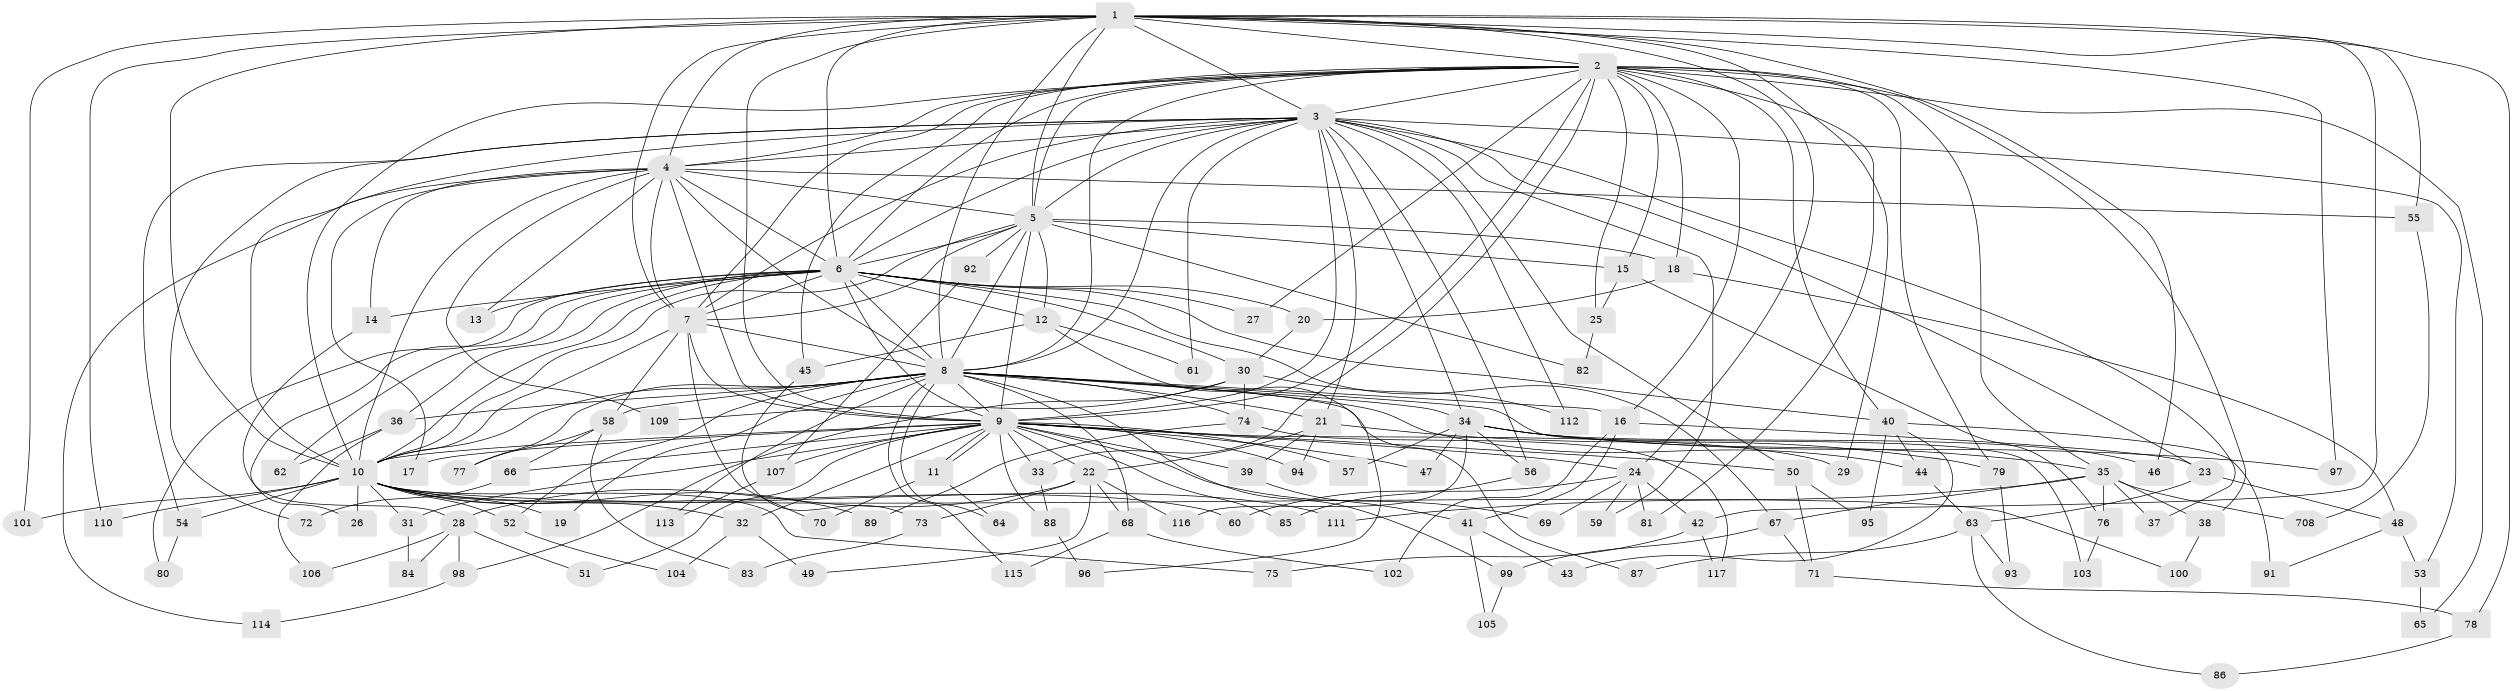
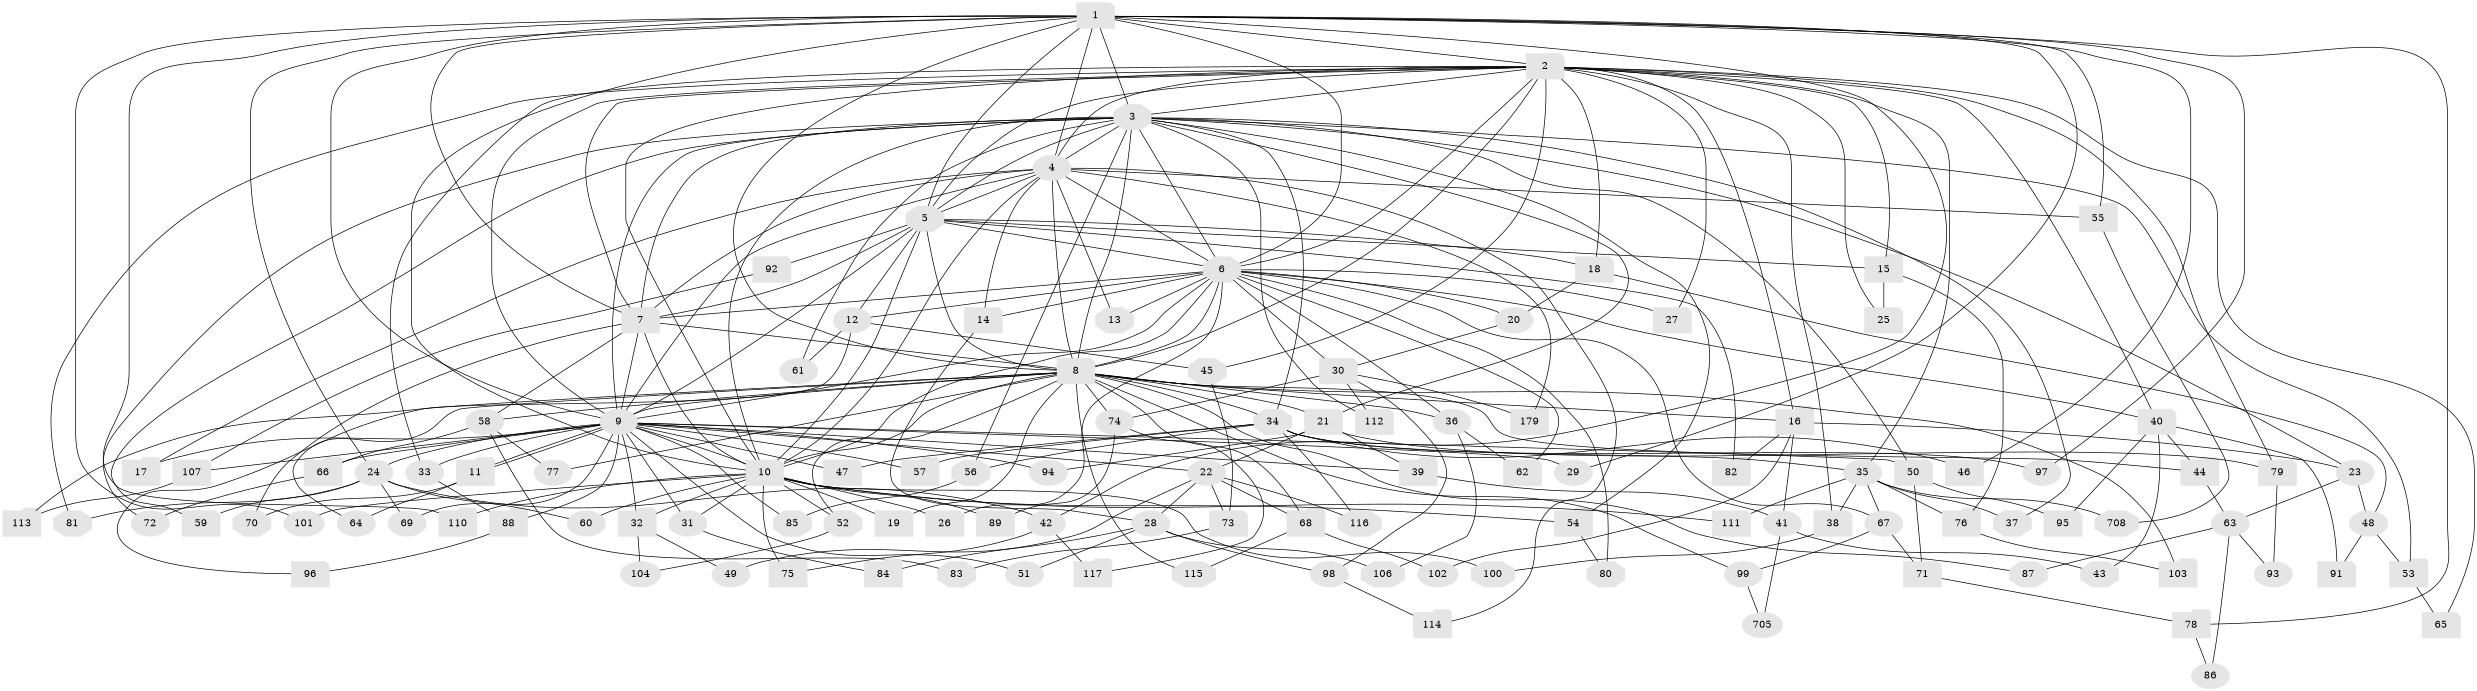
(1591, 341) -> (1763, 447)
(659, 422) -> (1530, 422)
(1487, 625) -> (1762, 625)
